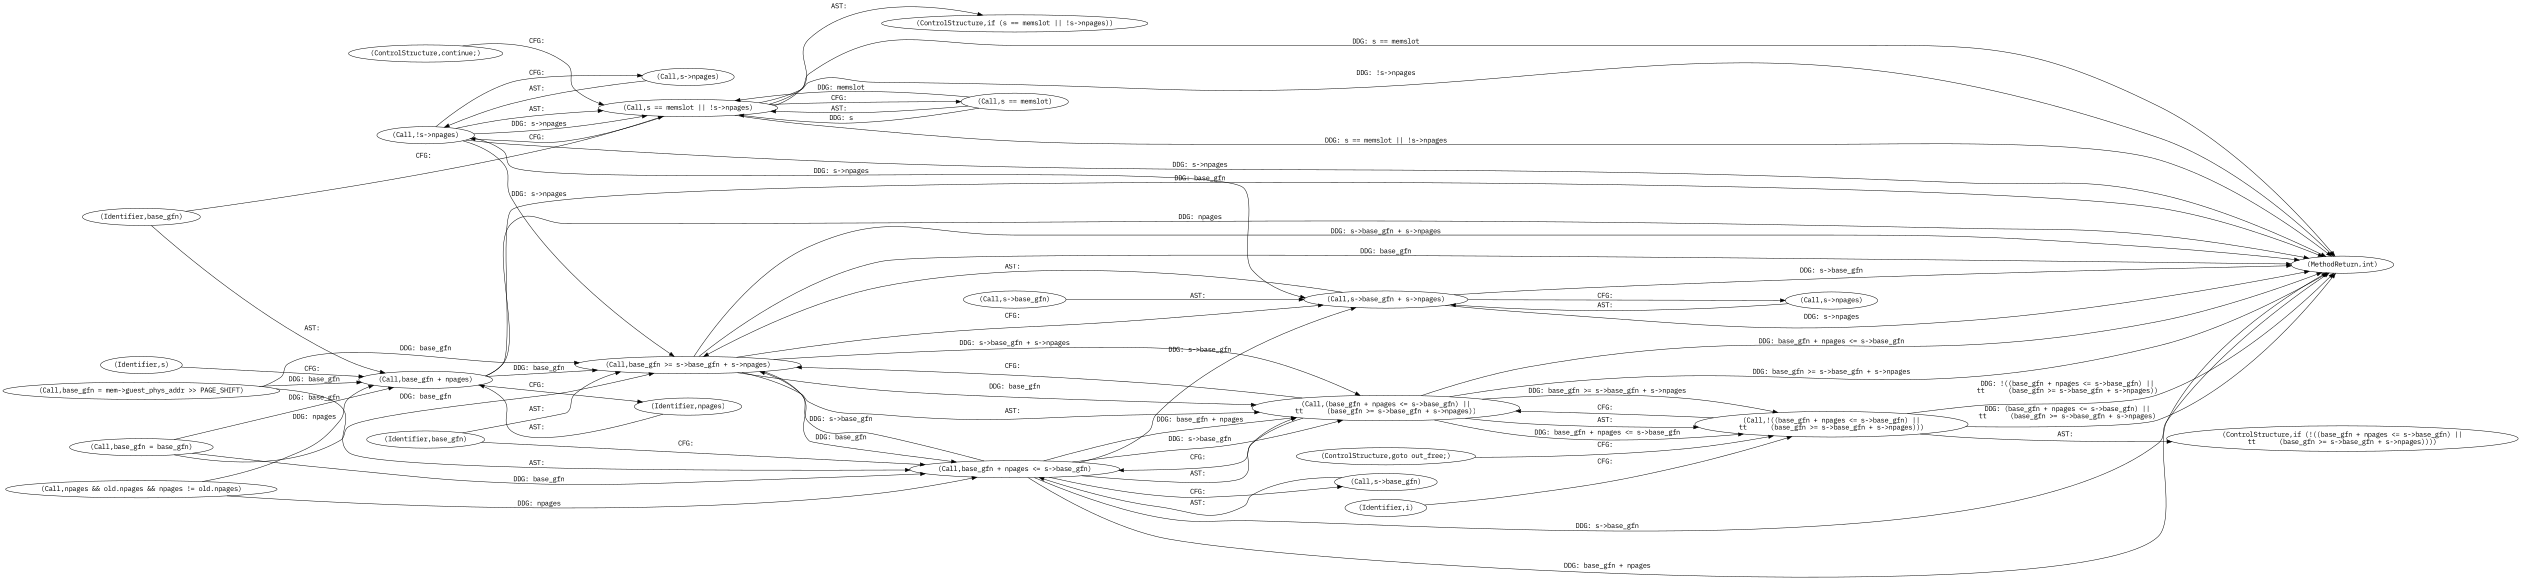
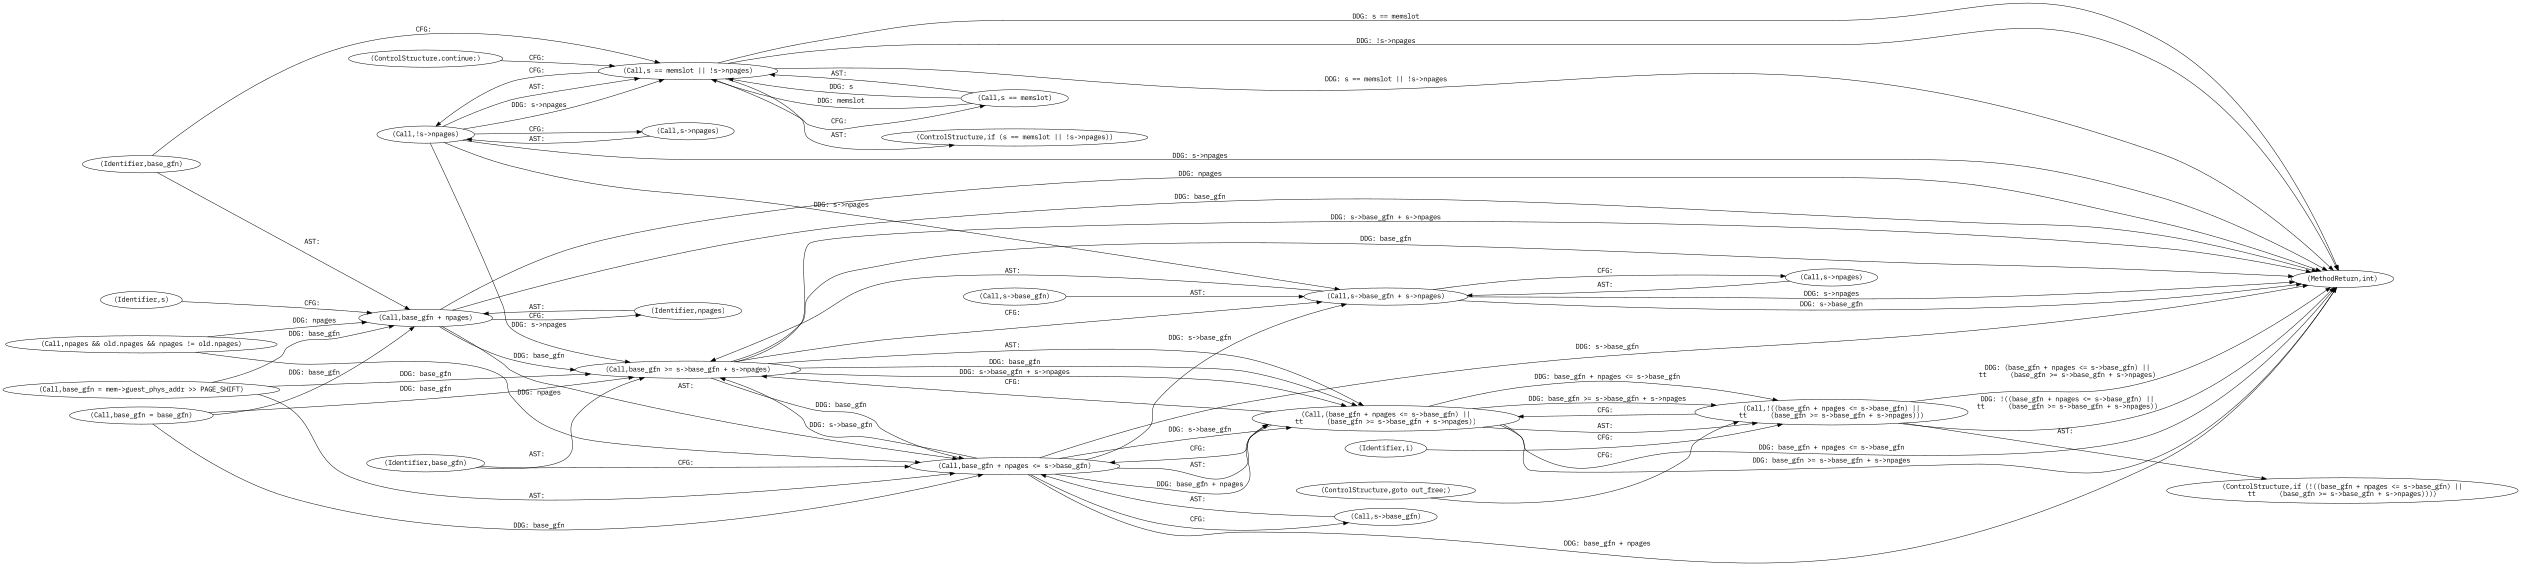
none -> (690, 415)
